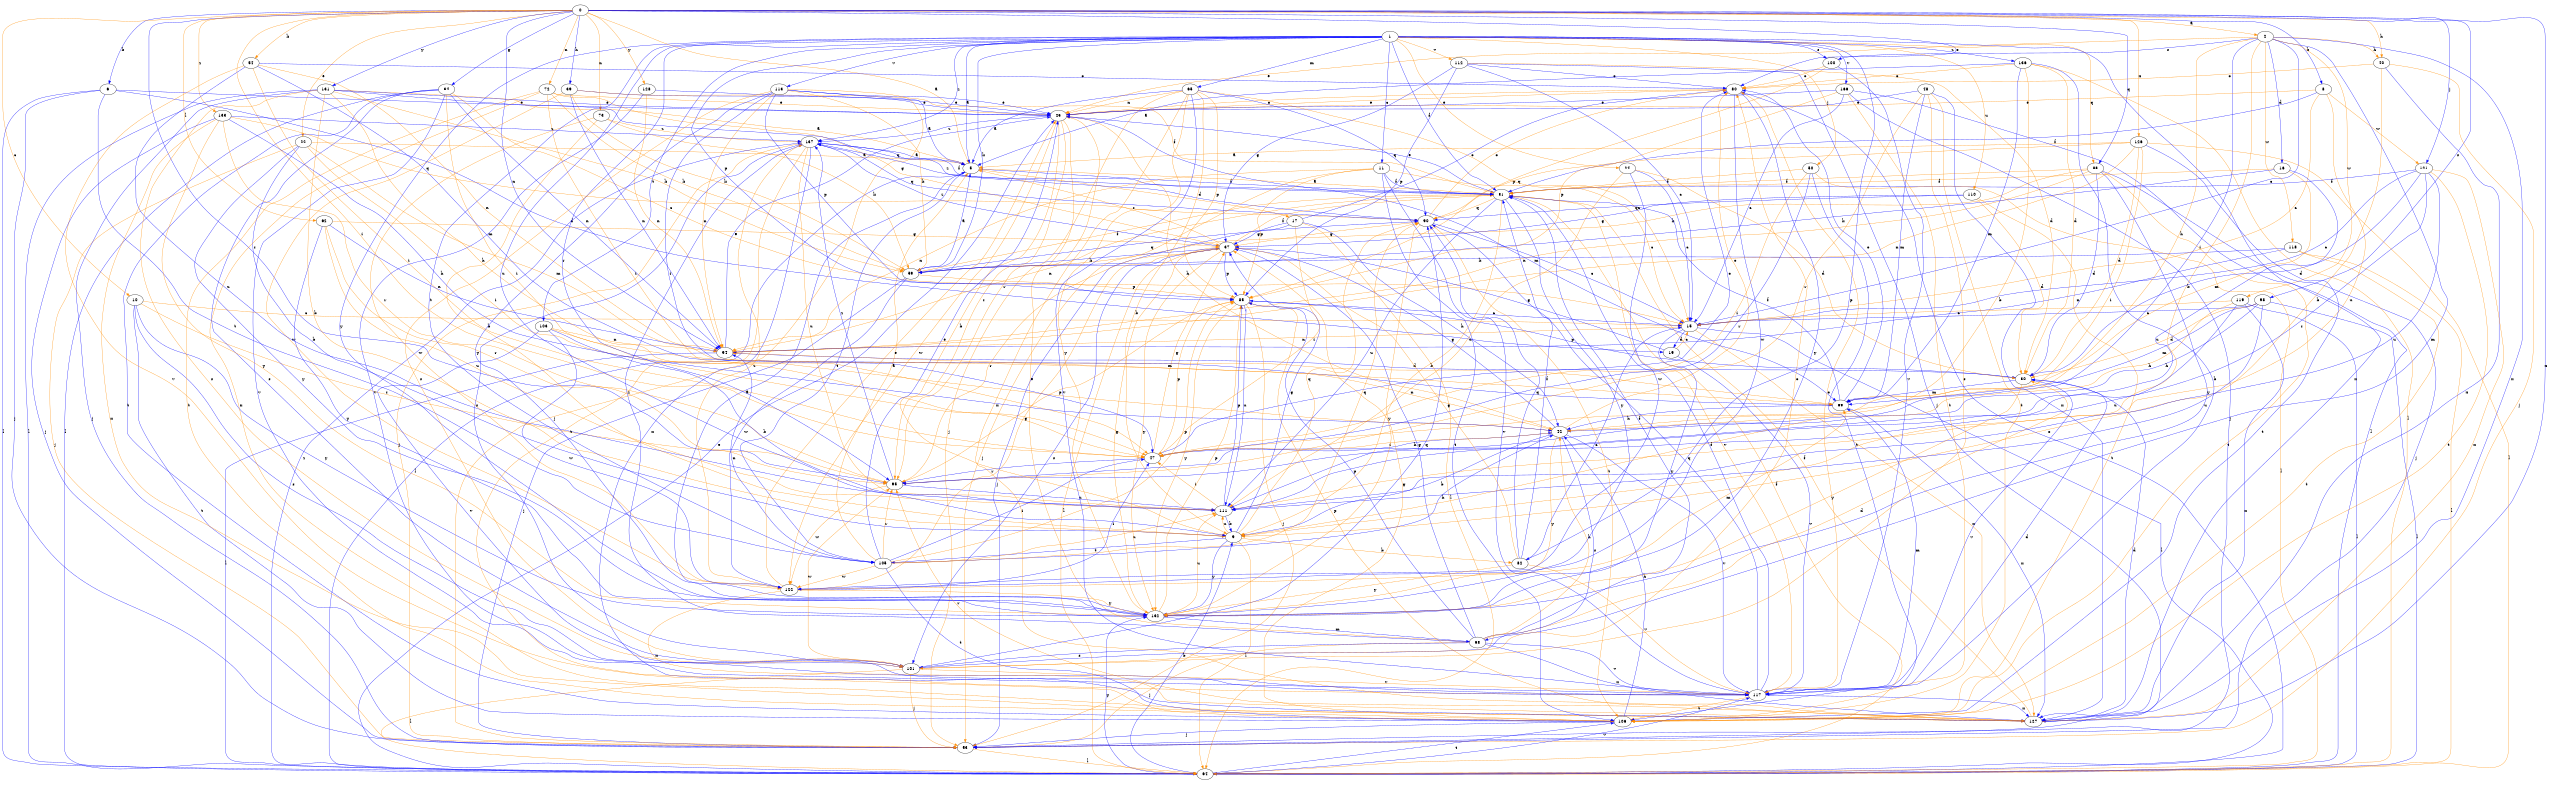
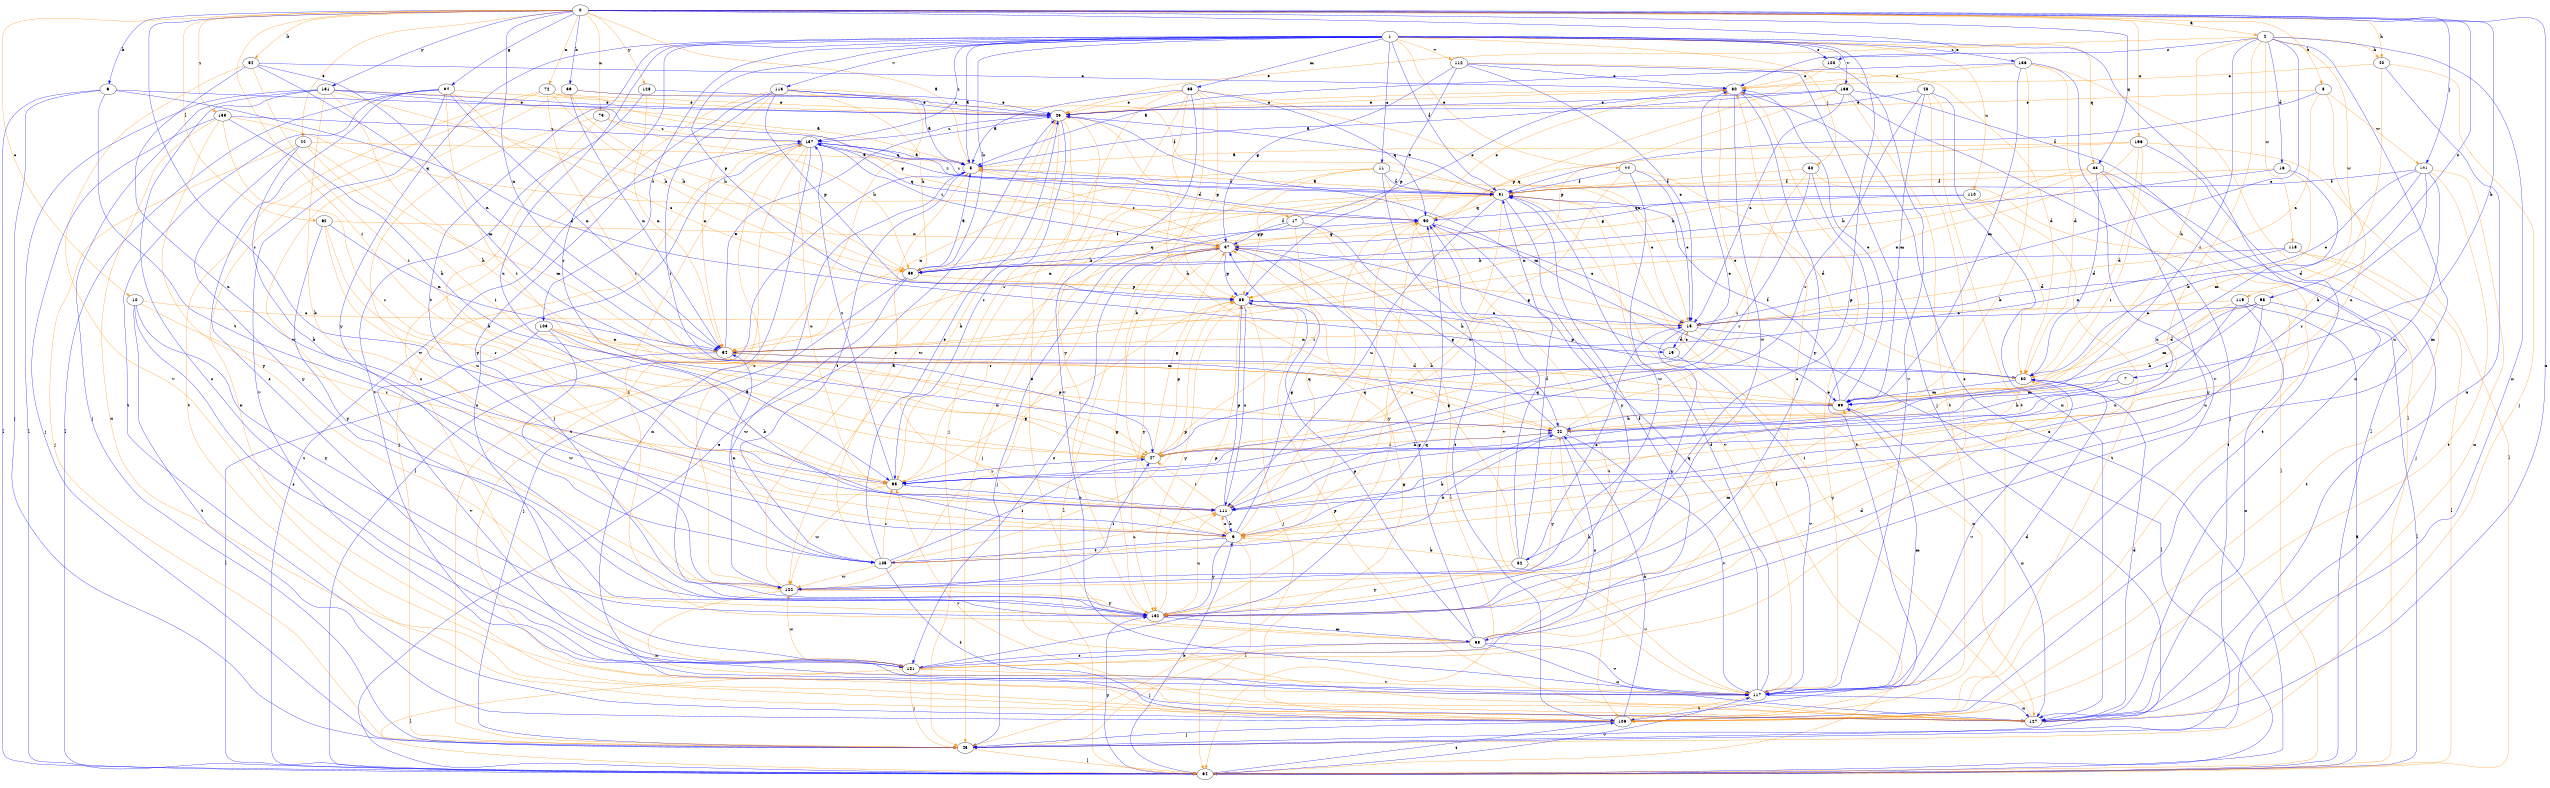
(1469, 12) -> (1469, 12)
(1129, 103) -> (1129, 103)
none -> (766, 108)
none -> (1408, 122)
(2139, 142) -> (2139, 142)
(959, 168) -> (959, 168)
none -> (1569, 181)
(484, 208) -> (484, 208)
(915, 234) -> (915, 234)
(982, 297) -> (982, 297)
none -> (2126, 379)
(2215, 379) -> (2215, 379)
(1487, 410) -> (1487, 410)
(1805, 458) -> (1805, 458)
(340, 500) -> (340, 500)
(1497, 502) -> (1497, 502)
(2357, 537) -> (2357, 537)
(1375, 552) -> (1379, 547)
(808, 593) -> (802, 656)
(803, 615) -> (803, 615)
(965, 748) -> (965, 748)
